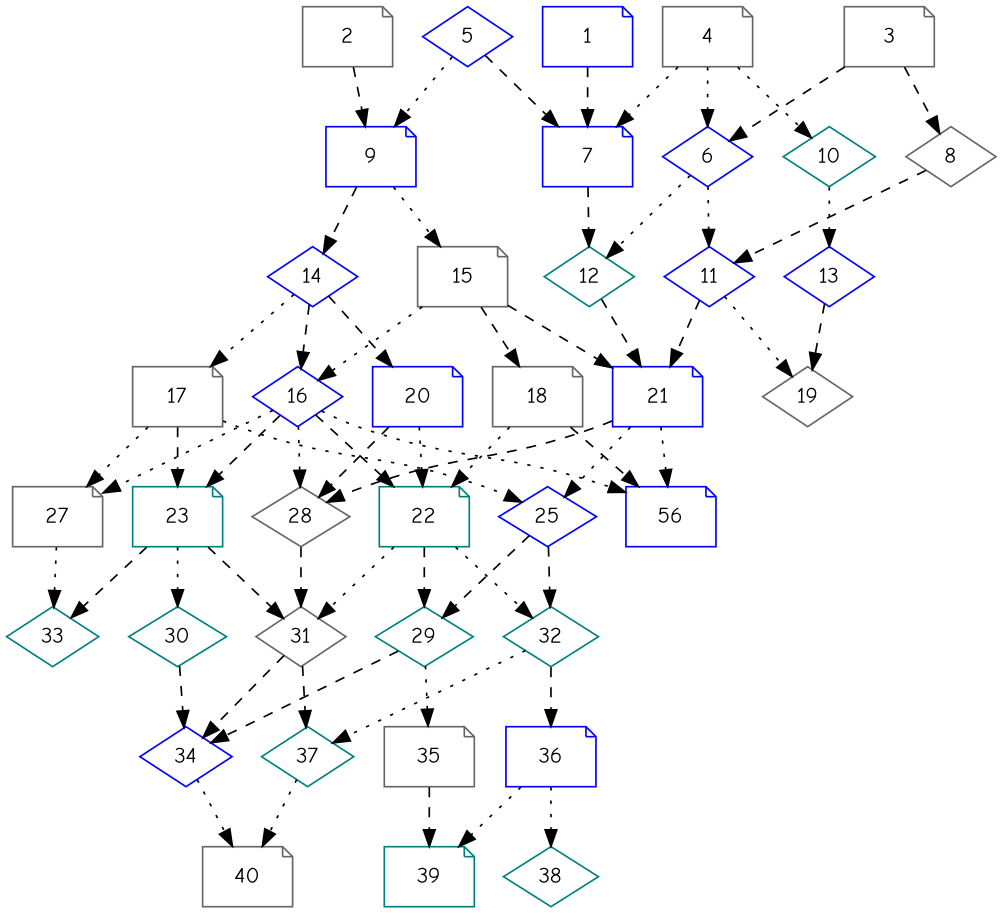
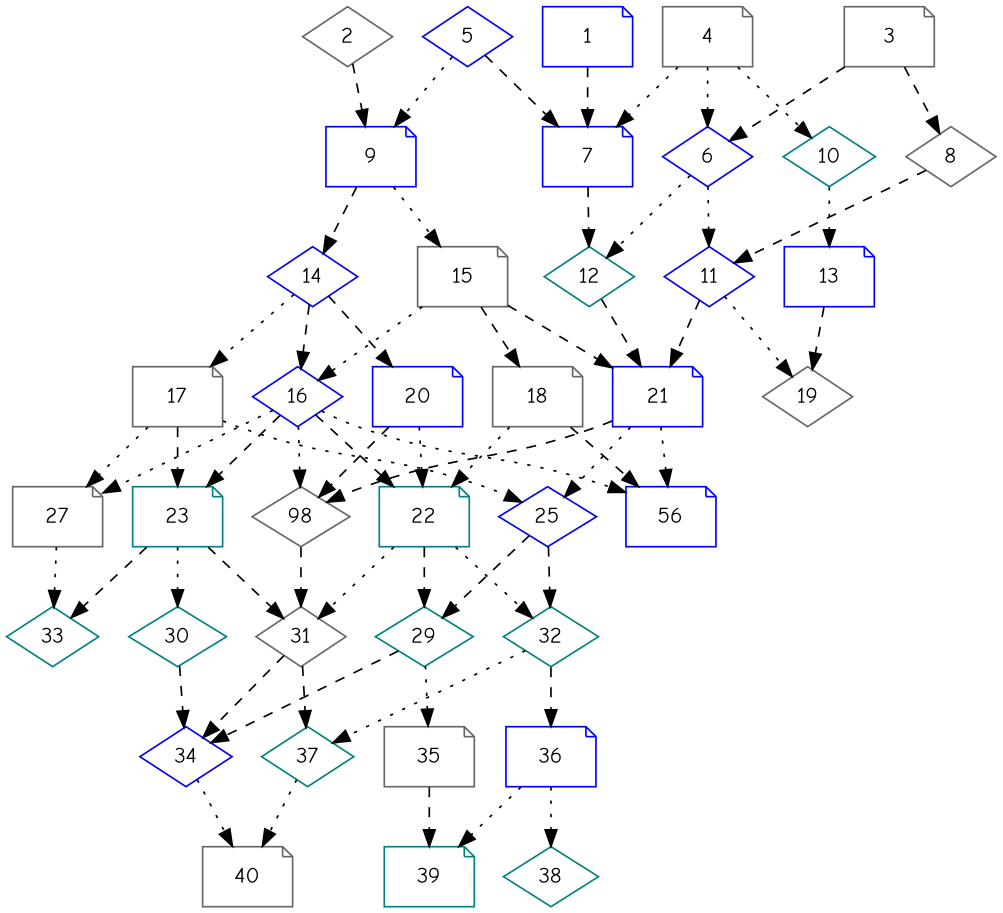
(348, 37) -> (348, 37)
(829, 277) -> (829, 277)
(301, 517) -> (301, 517)
